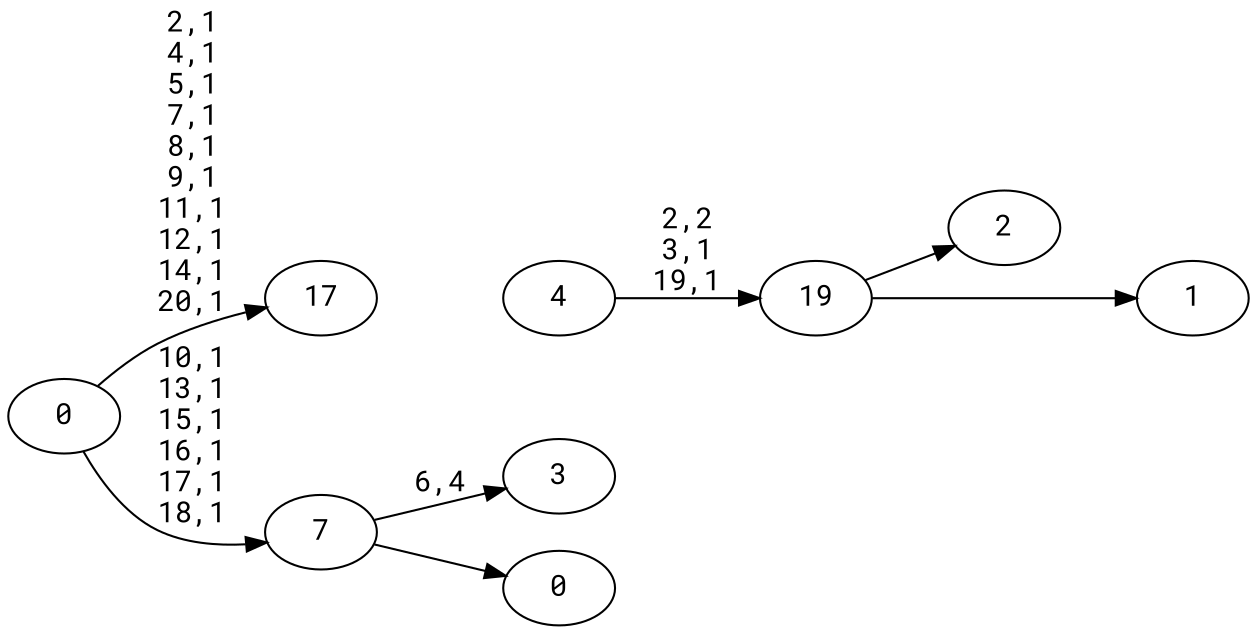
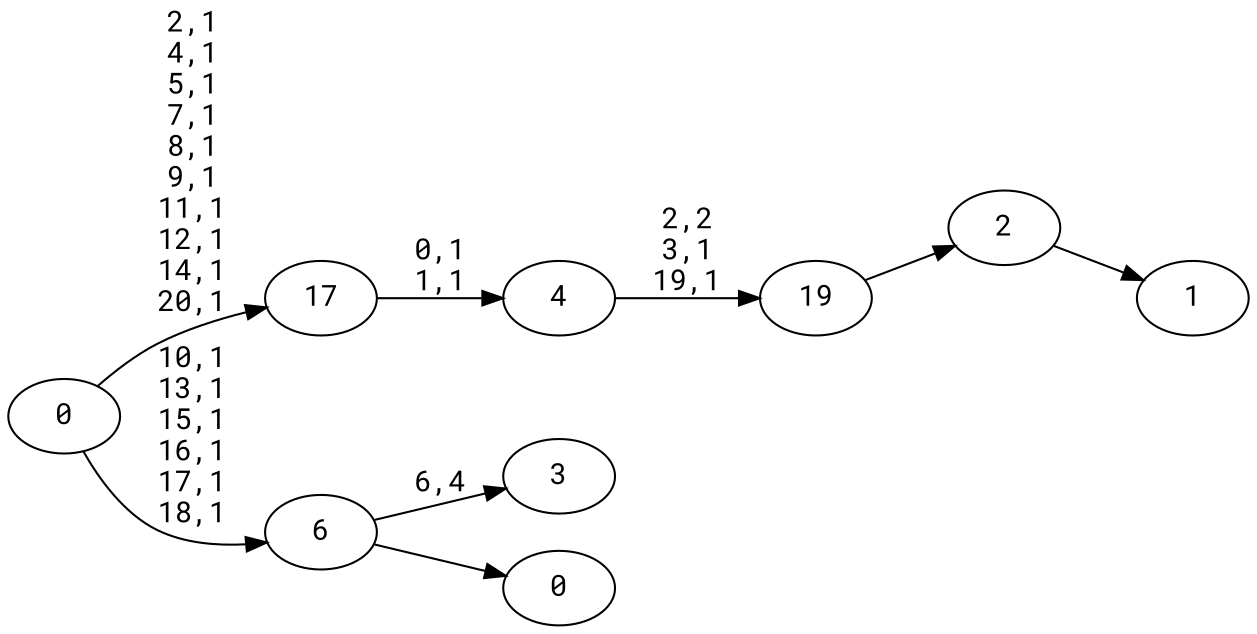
none -> (430, 298)
(994, 298) -> (1089, 259)
(321, 532) -> (321, 532)
